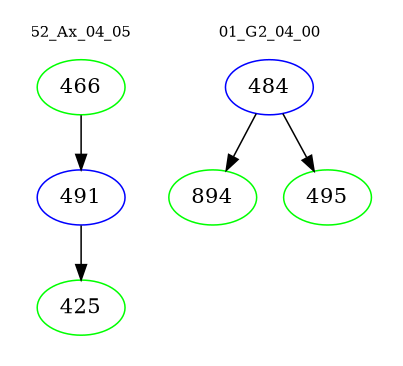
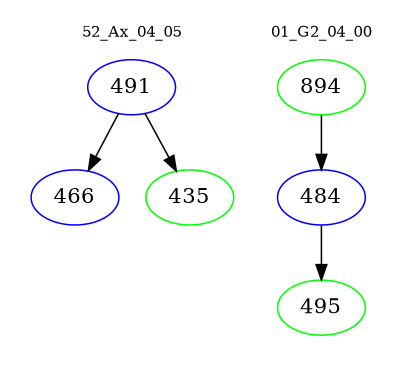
(81, 87) -> (75, 197)
(81, 135) -> (107, 135)
(245, 135) -> (321, 135)
(81, 308) -> (190, 197)
